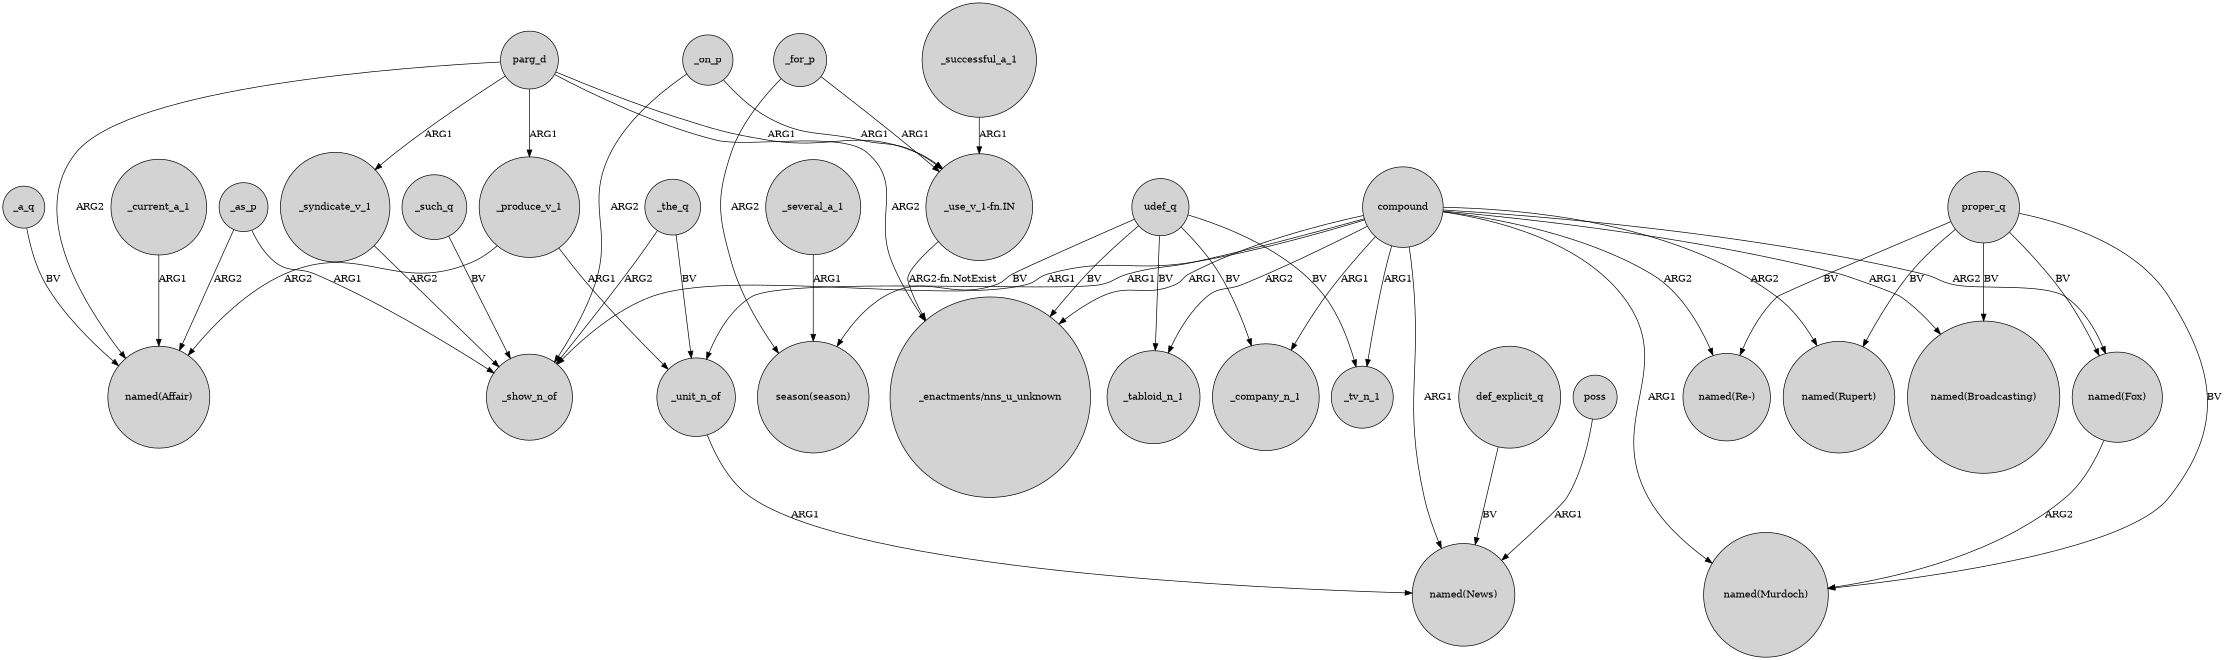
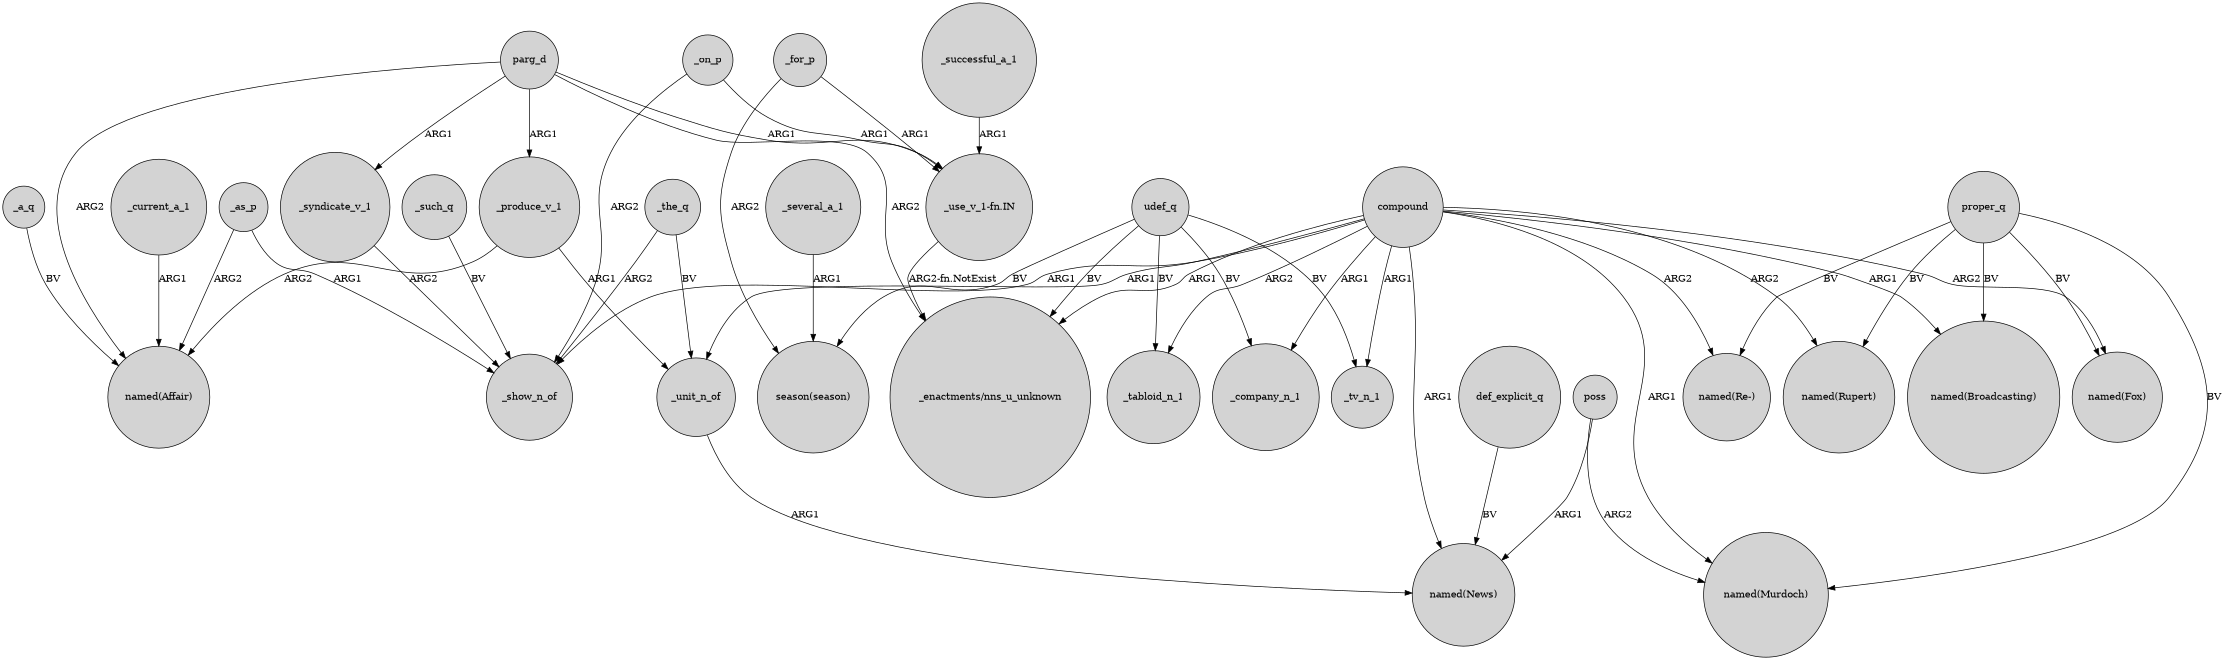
(1988, 544) -> (1607, 524)
